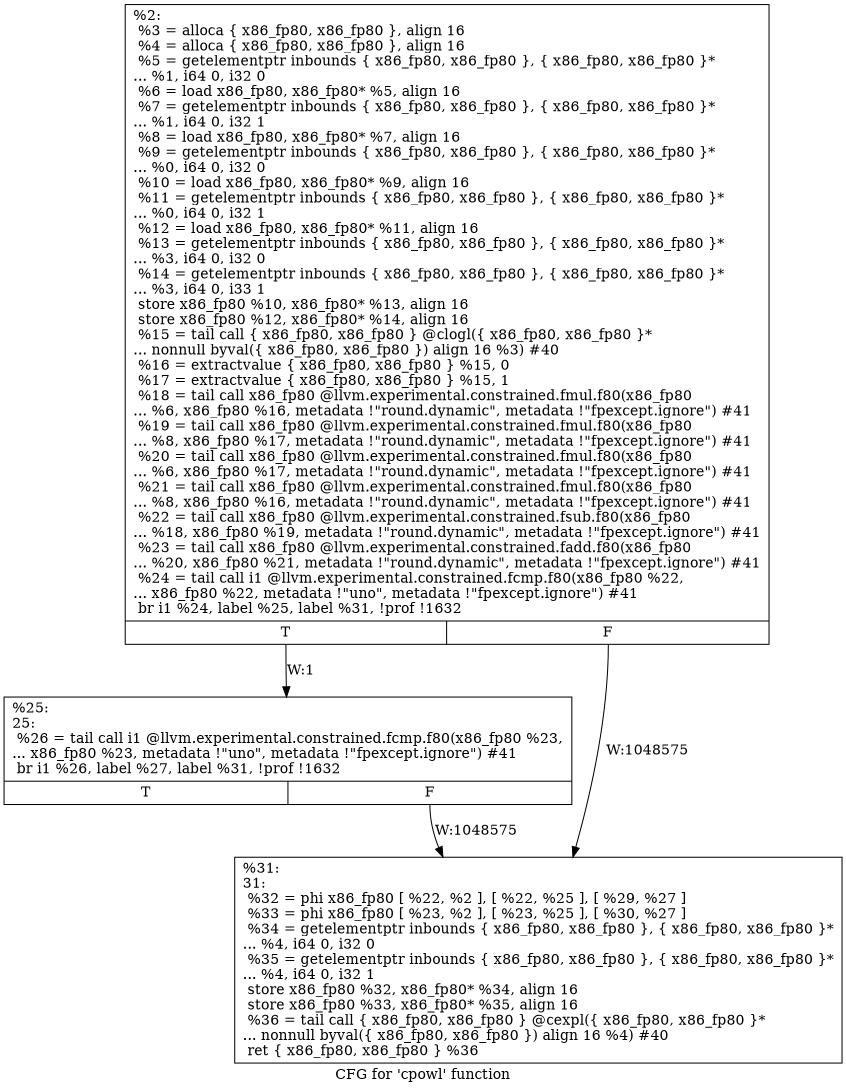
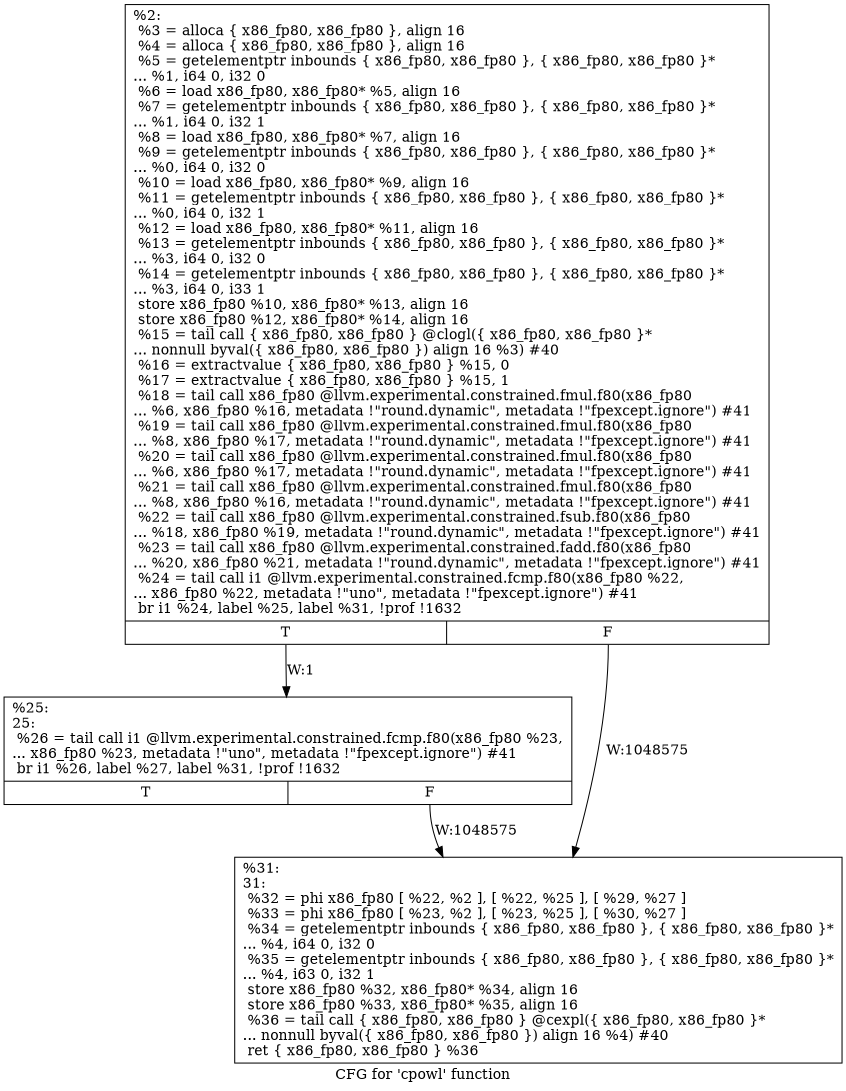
(309, 975) -> (309, 975)
